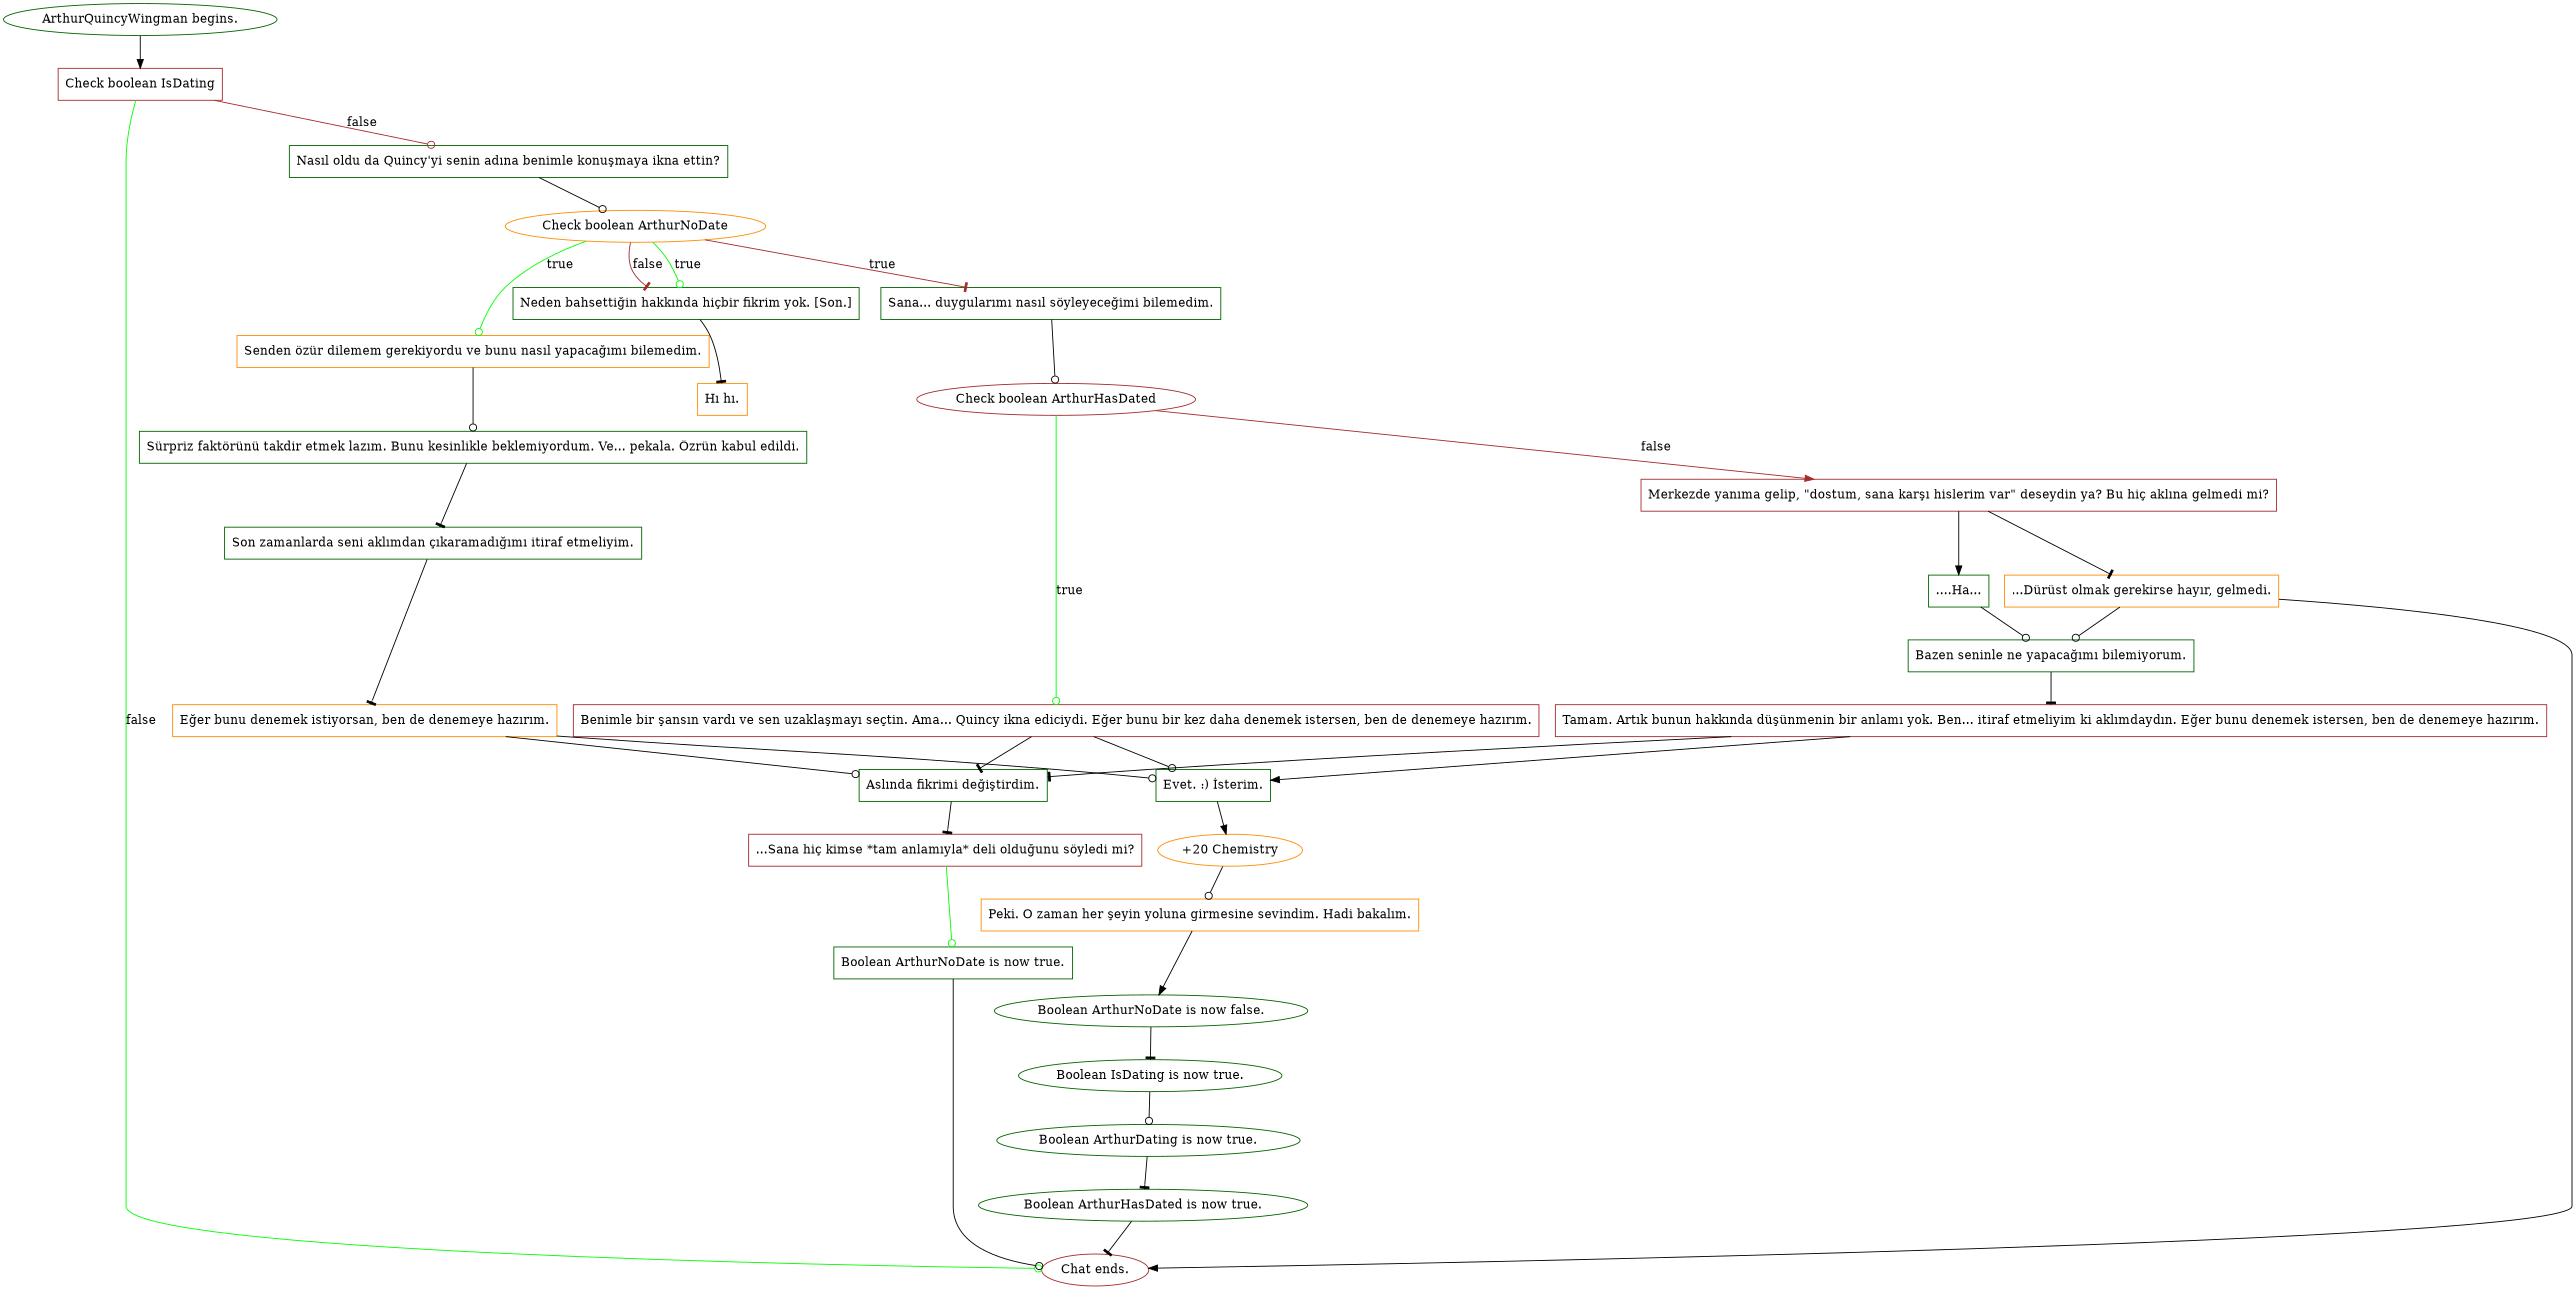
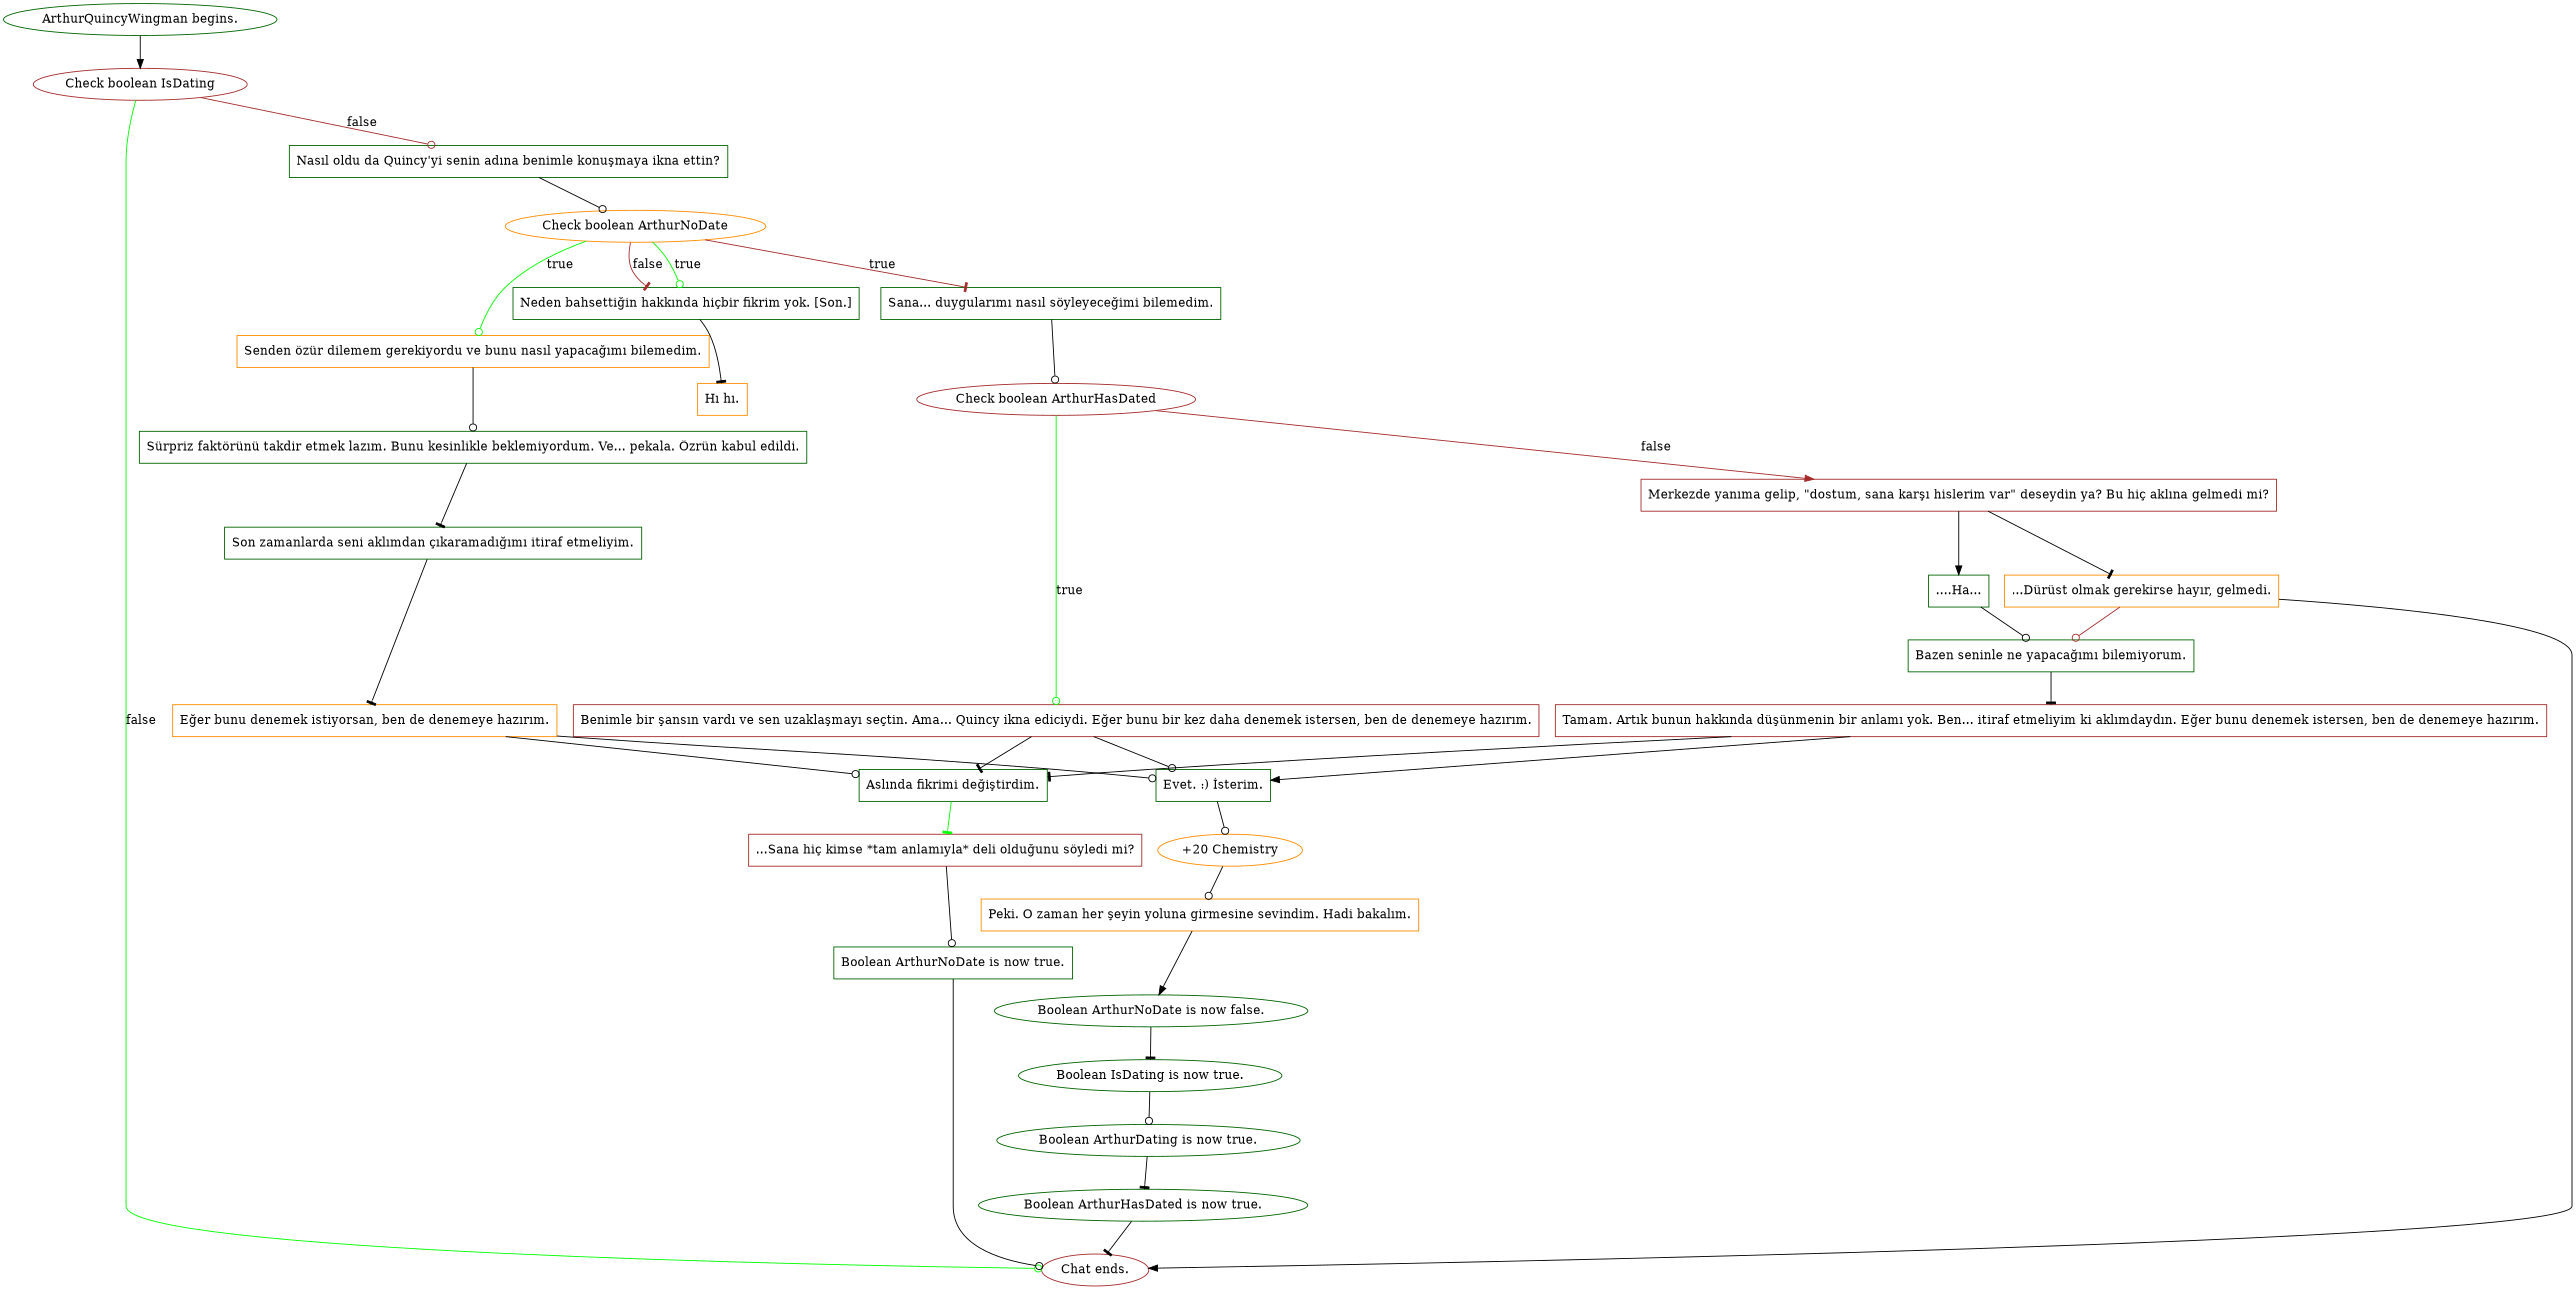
(140, 84) -> (140, 84)
(2099, 621) -> (2099, 621)
(1221, 814) -> (1221, 814)
(949, 816) -> (949, 816)
(949, 903) -> (949, 903)
